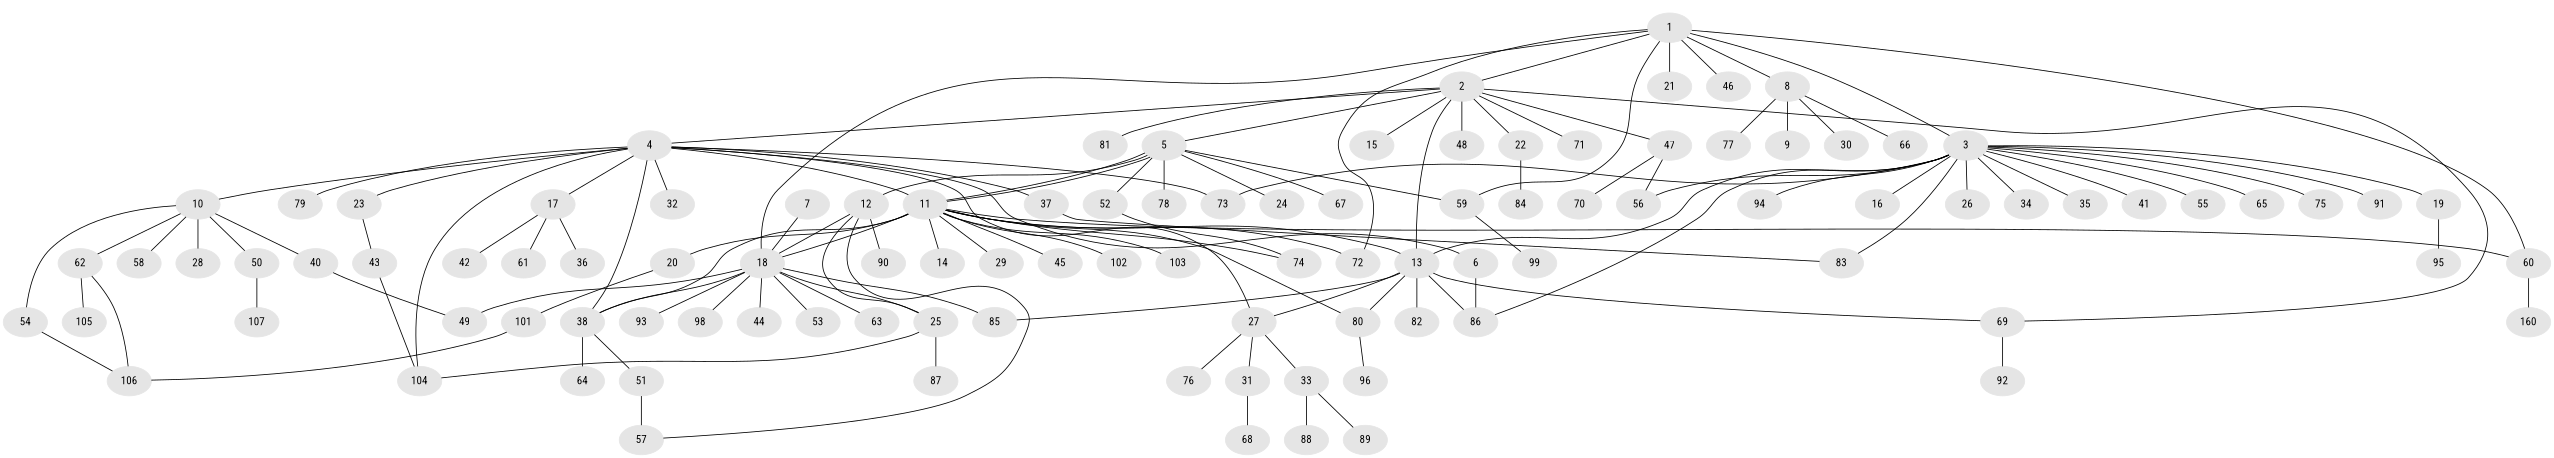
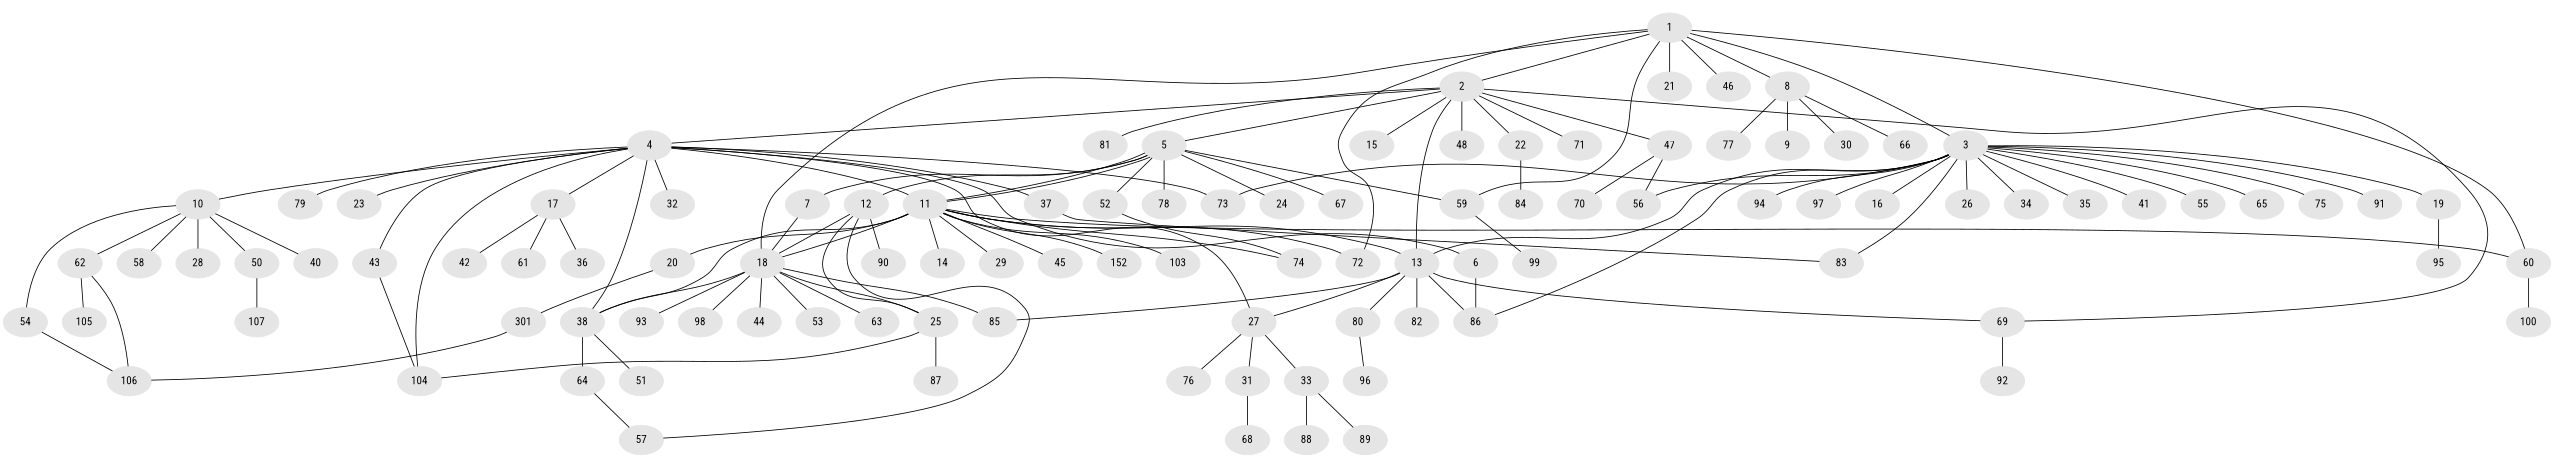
none -> (986, 175)
none -> (1819, 204)
(367, 234) -> (433, 185)
(1229, 259) -> none
(1119, 263) -> (1119, 263)
(465, 322) -> none
(524, 322) -> (524, 322)
(2529, 322) -> (2529, 322)
(641, 411) -> (612, 410)
